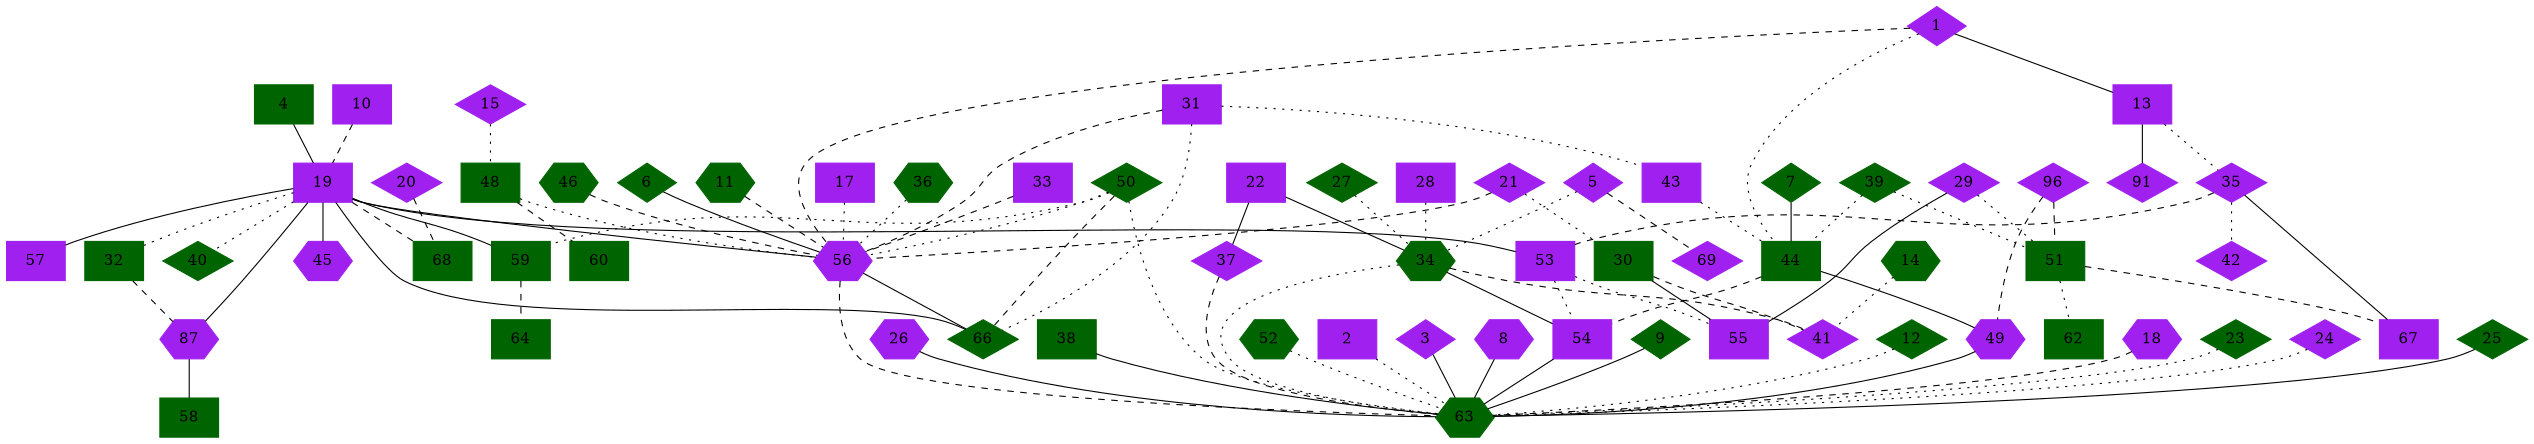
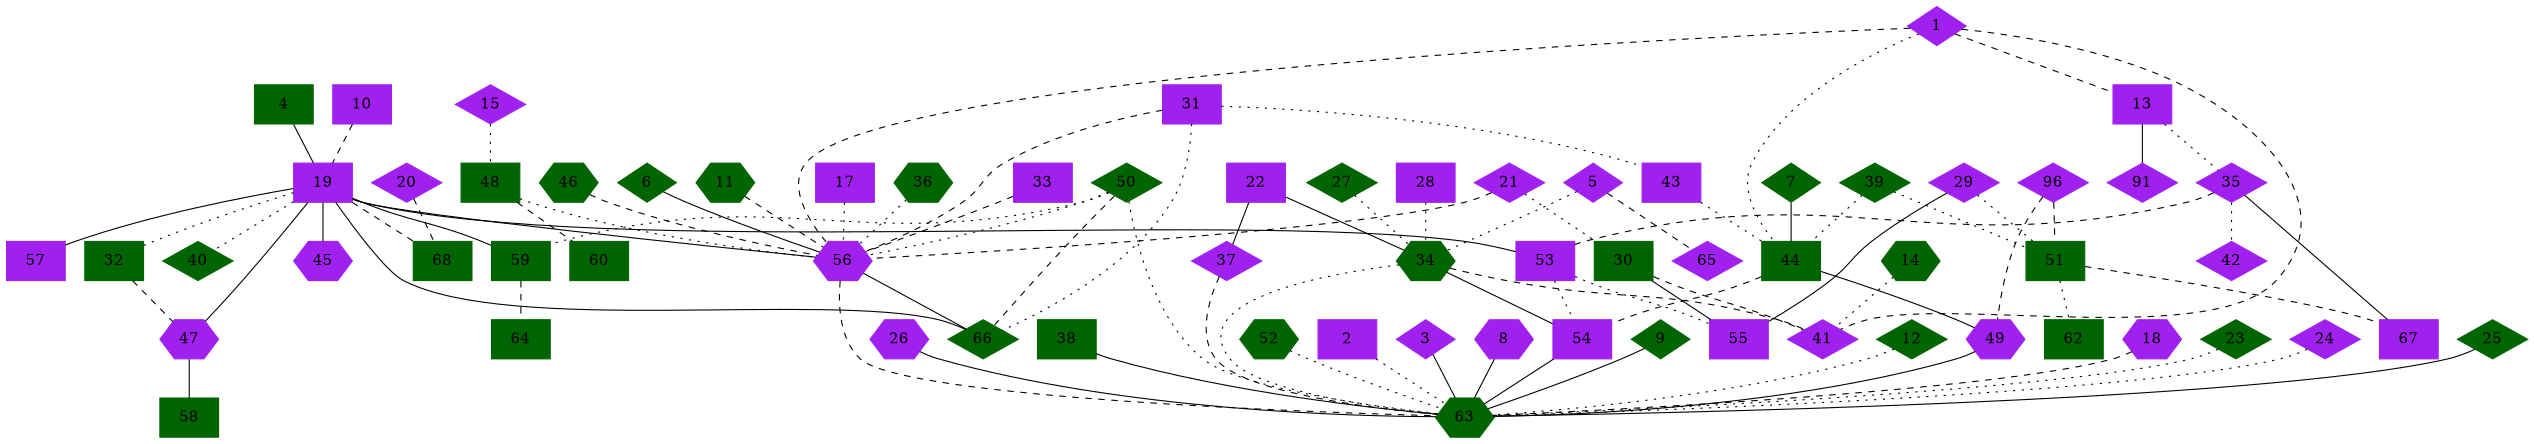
(2034, 63) -> (2034, 63)
(1707, 261) -> (1707, 261)
none -> (2287, 265)
(189, 339) -> (189, 339)
